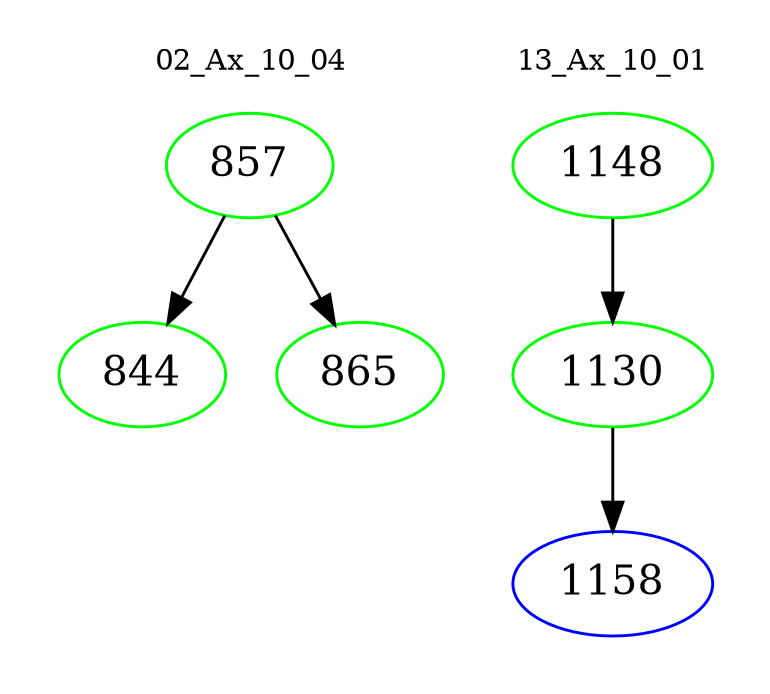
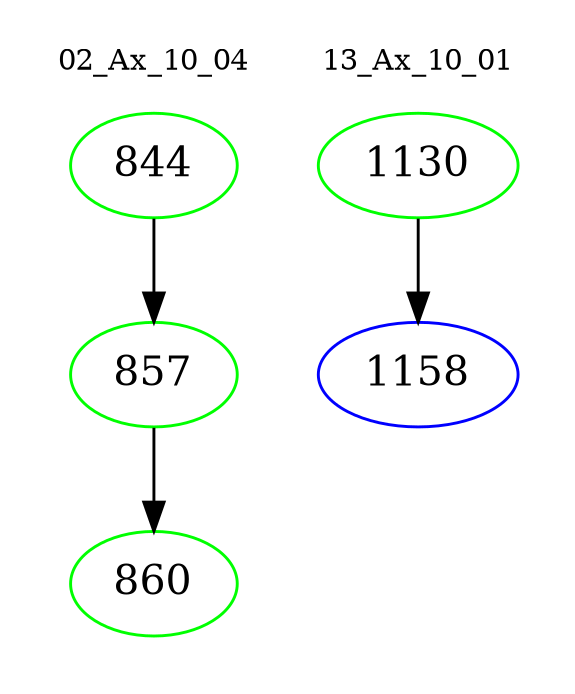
(613, 166) -> none
(203, 256) -> (154, 256)
(360, 375) -> (154, 584)
